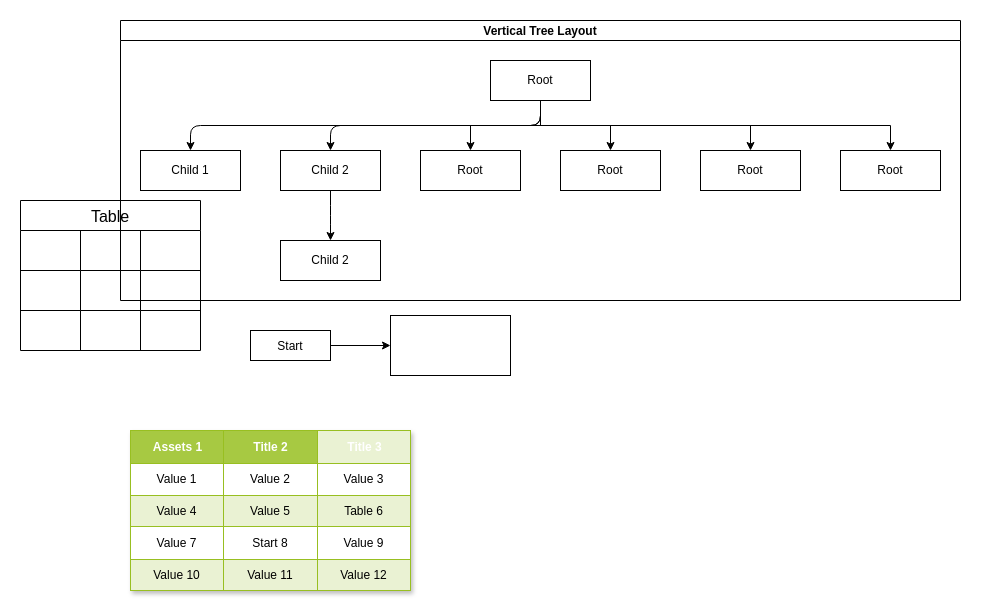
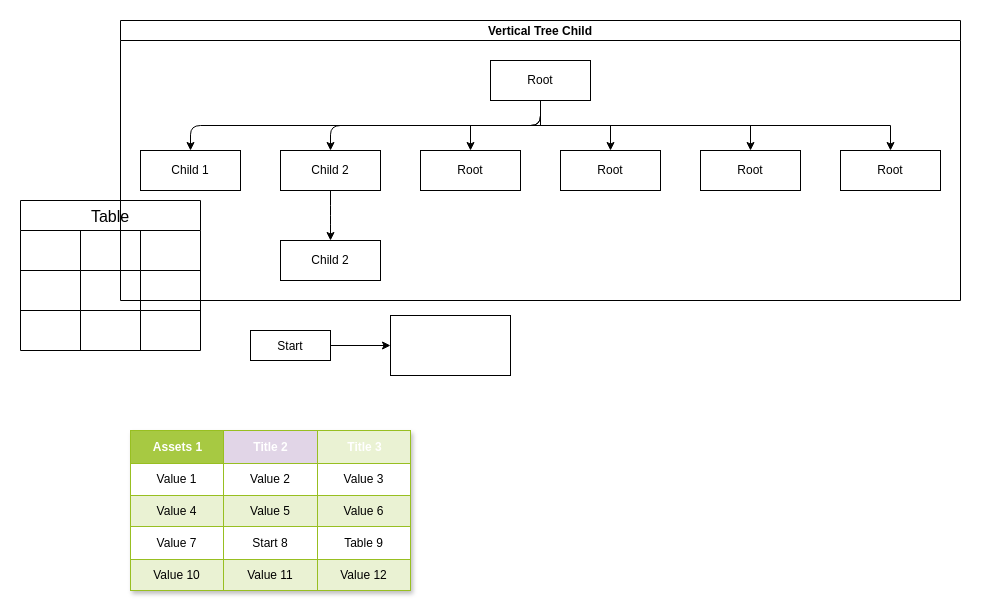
(540, 31) -> (540, 31)
(271, 447) -> (271, 447)
(364, 512) -> (364, 512)
(364, 544) -> (364, 544)
